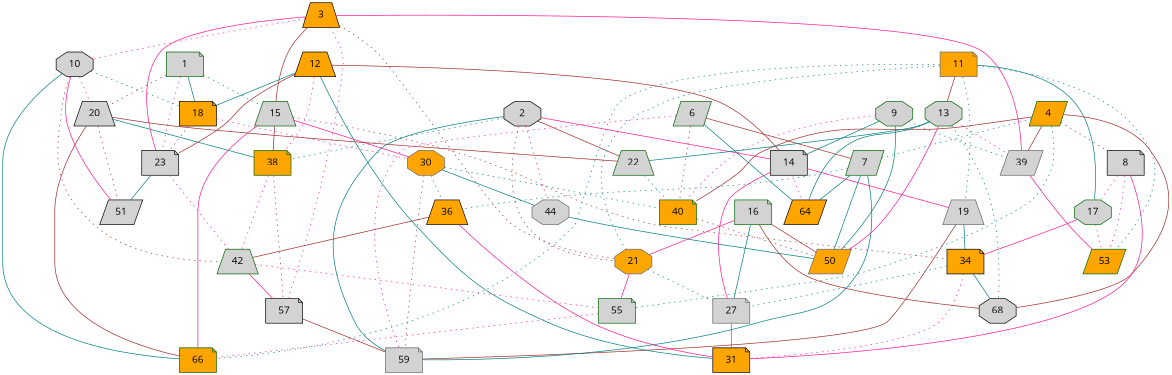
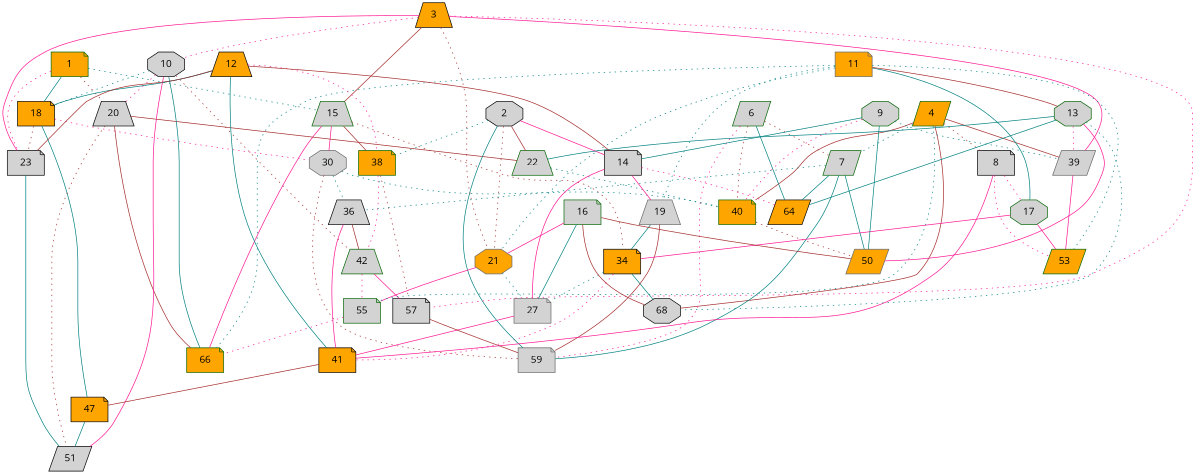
(185, 64) -> (70, 64)
(187, 139) -> none
(782, 139) -> (800, 140)
(426, 163) -> (328, 163)
(447, 212) -> (349, 212)
(551, 212) -> none
(203, 218) -> none
(1099, 237) -> (1046, 237)
(731, 360) -> (337, 360)
none -> (89, 409)
